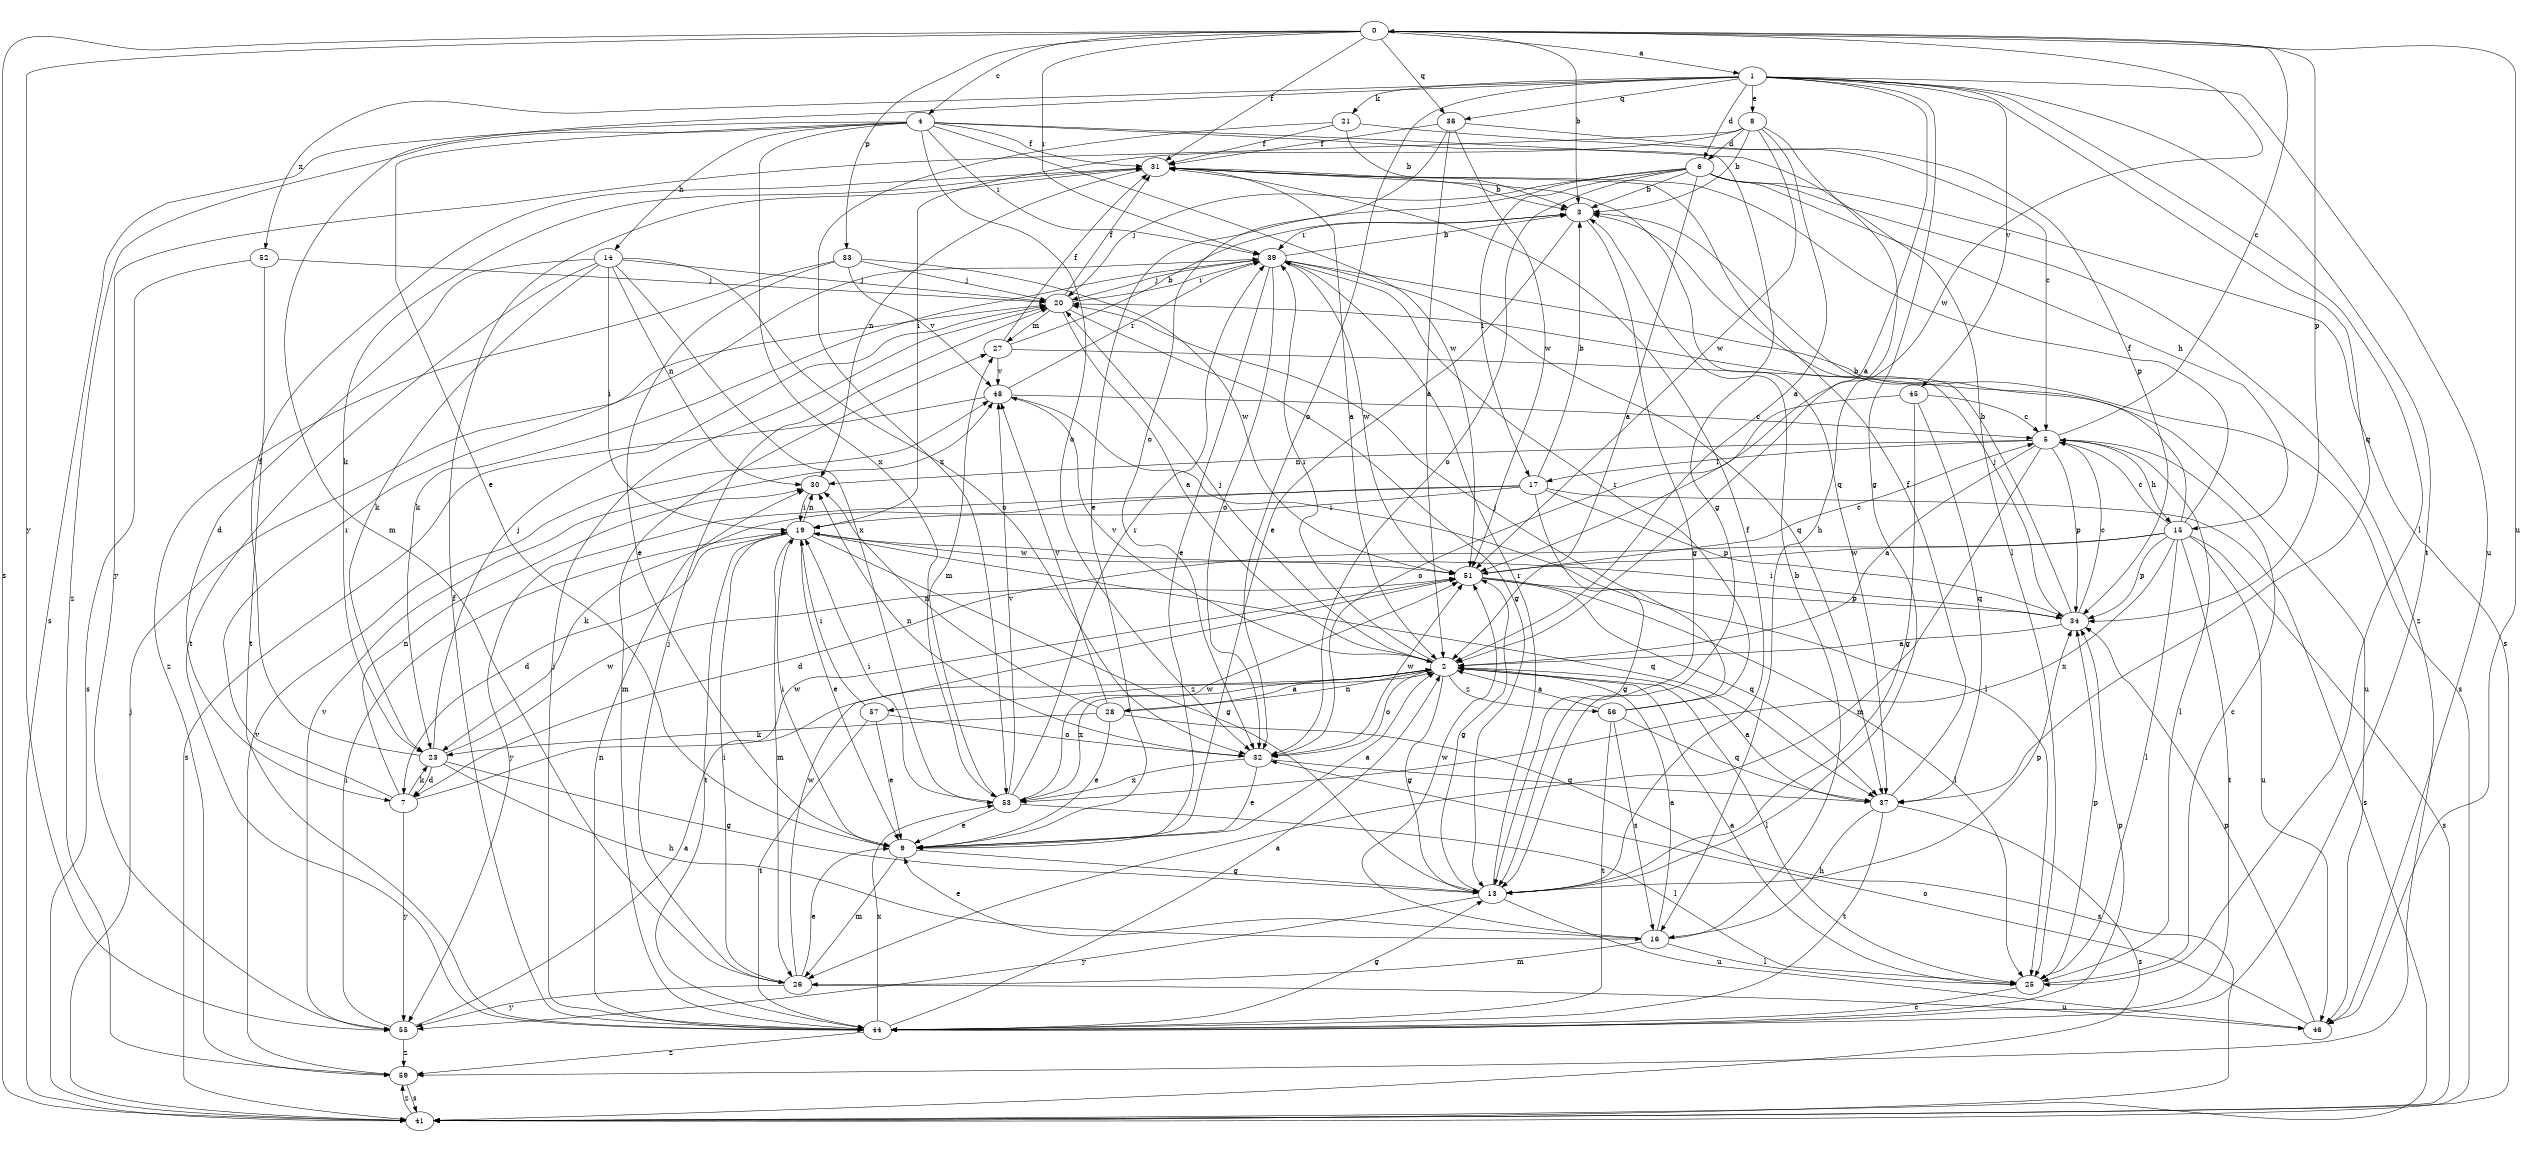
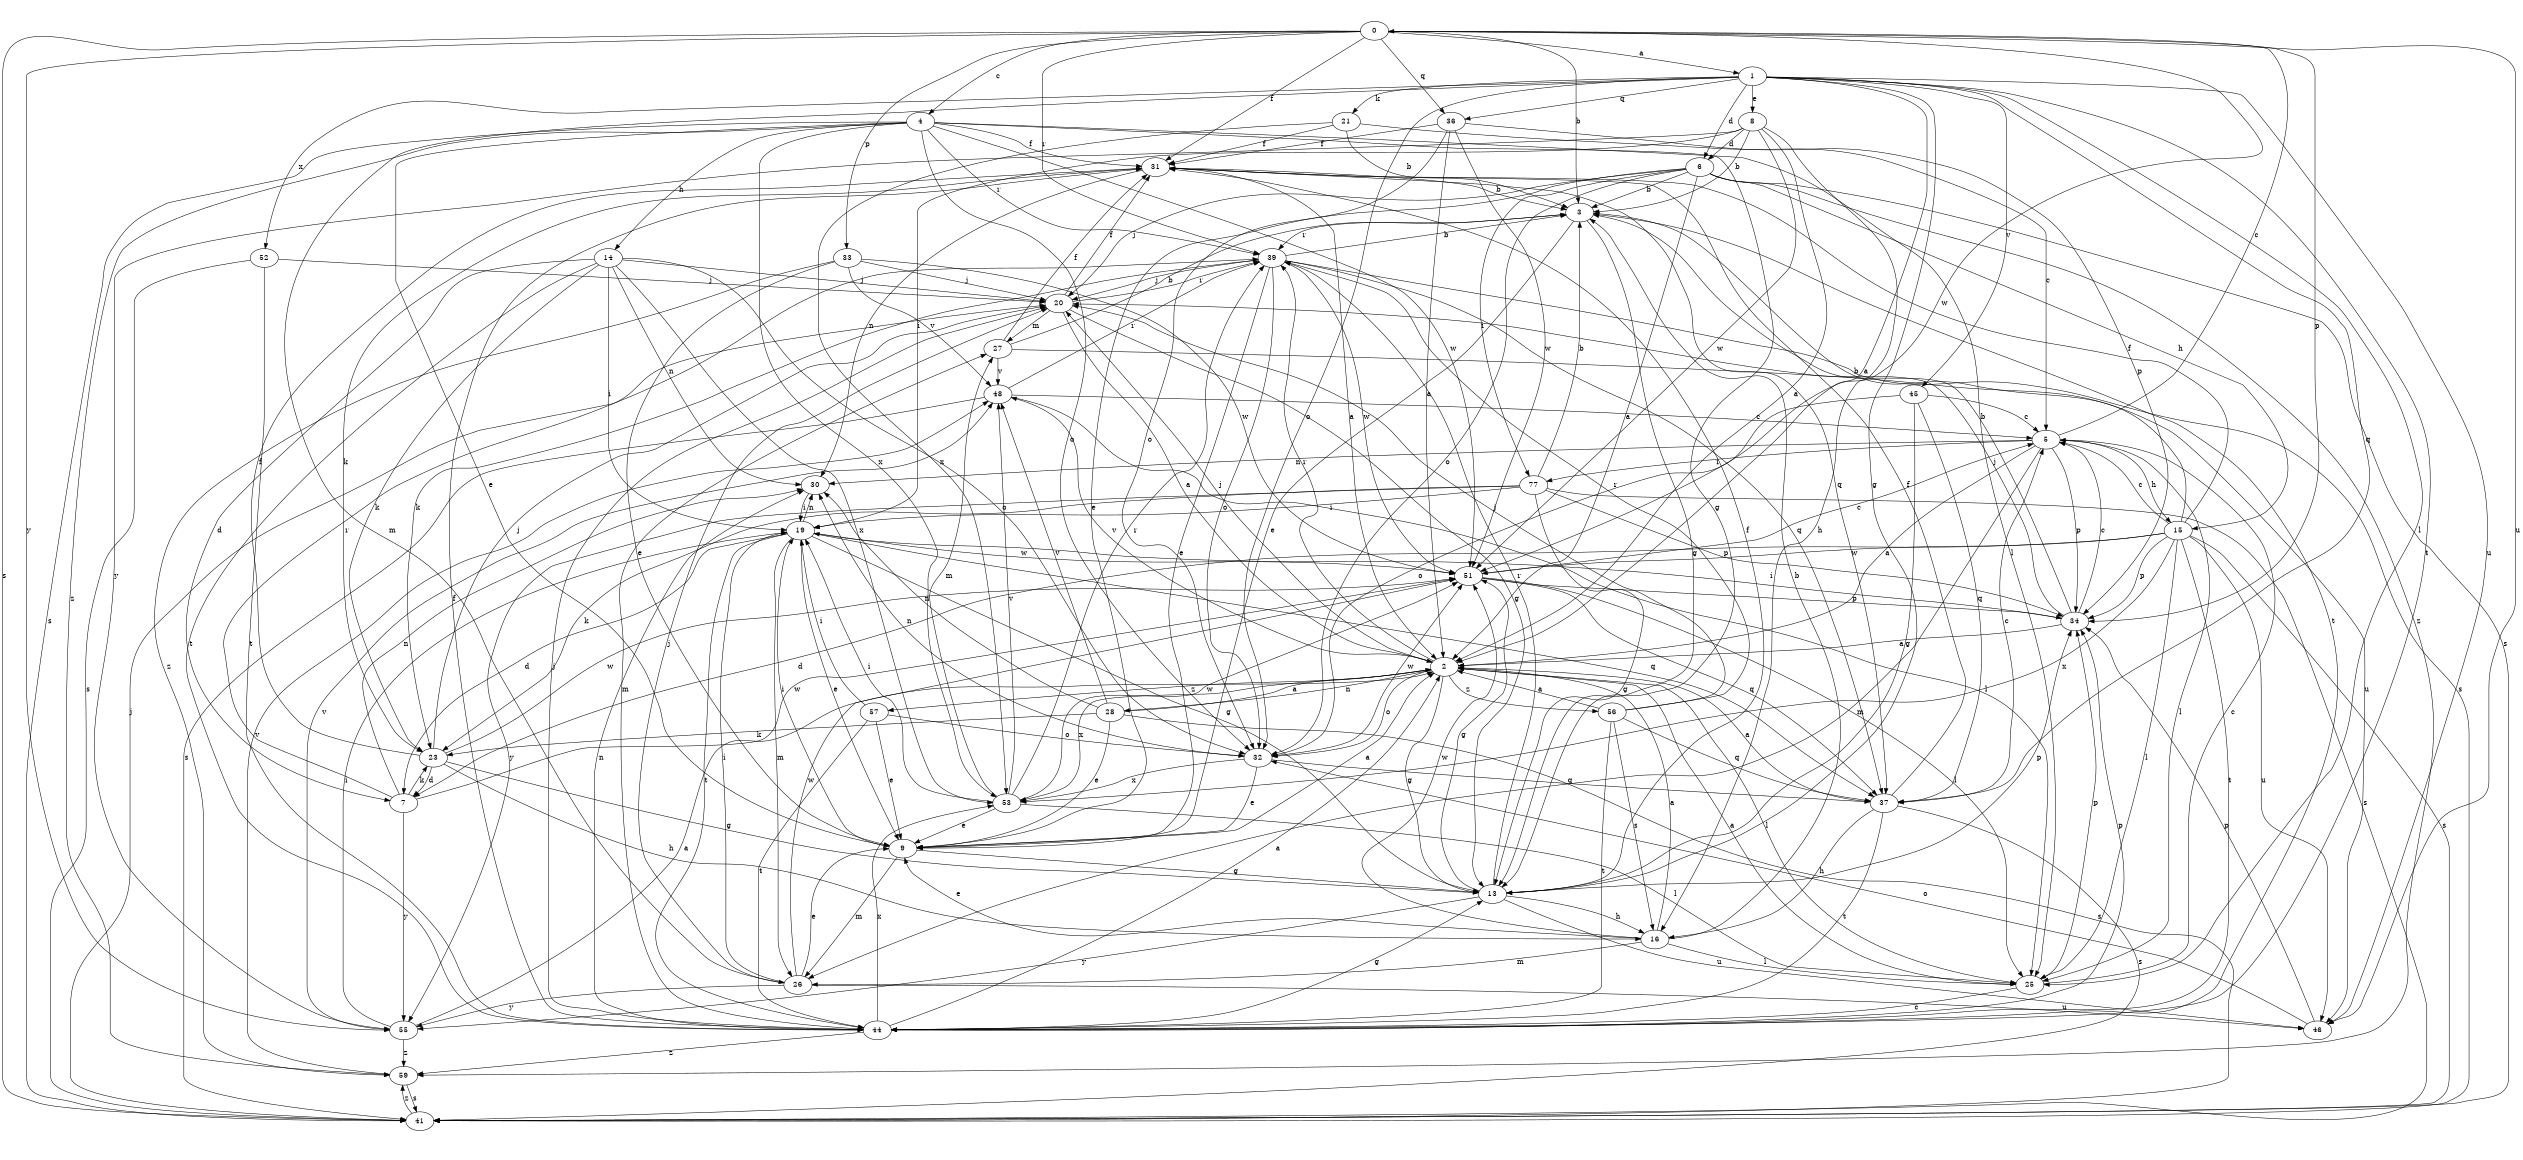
(1534, 485) -> (1534, 485)
none -> (2012, 666)
none -> (1575, 907)
none -> (2233, 954)
